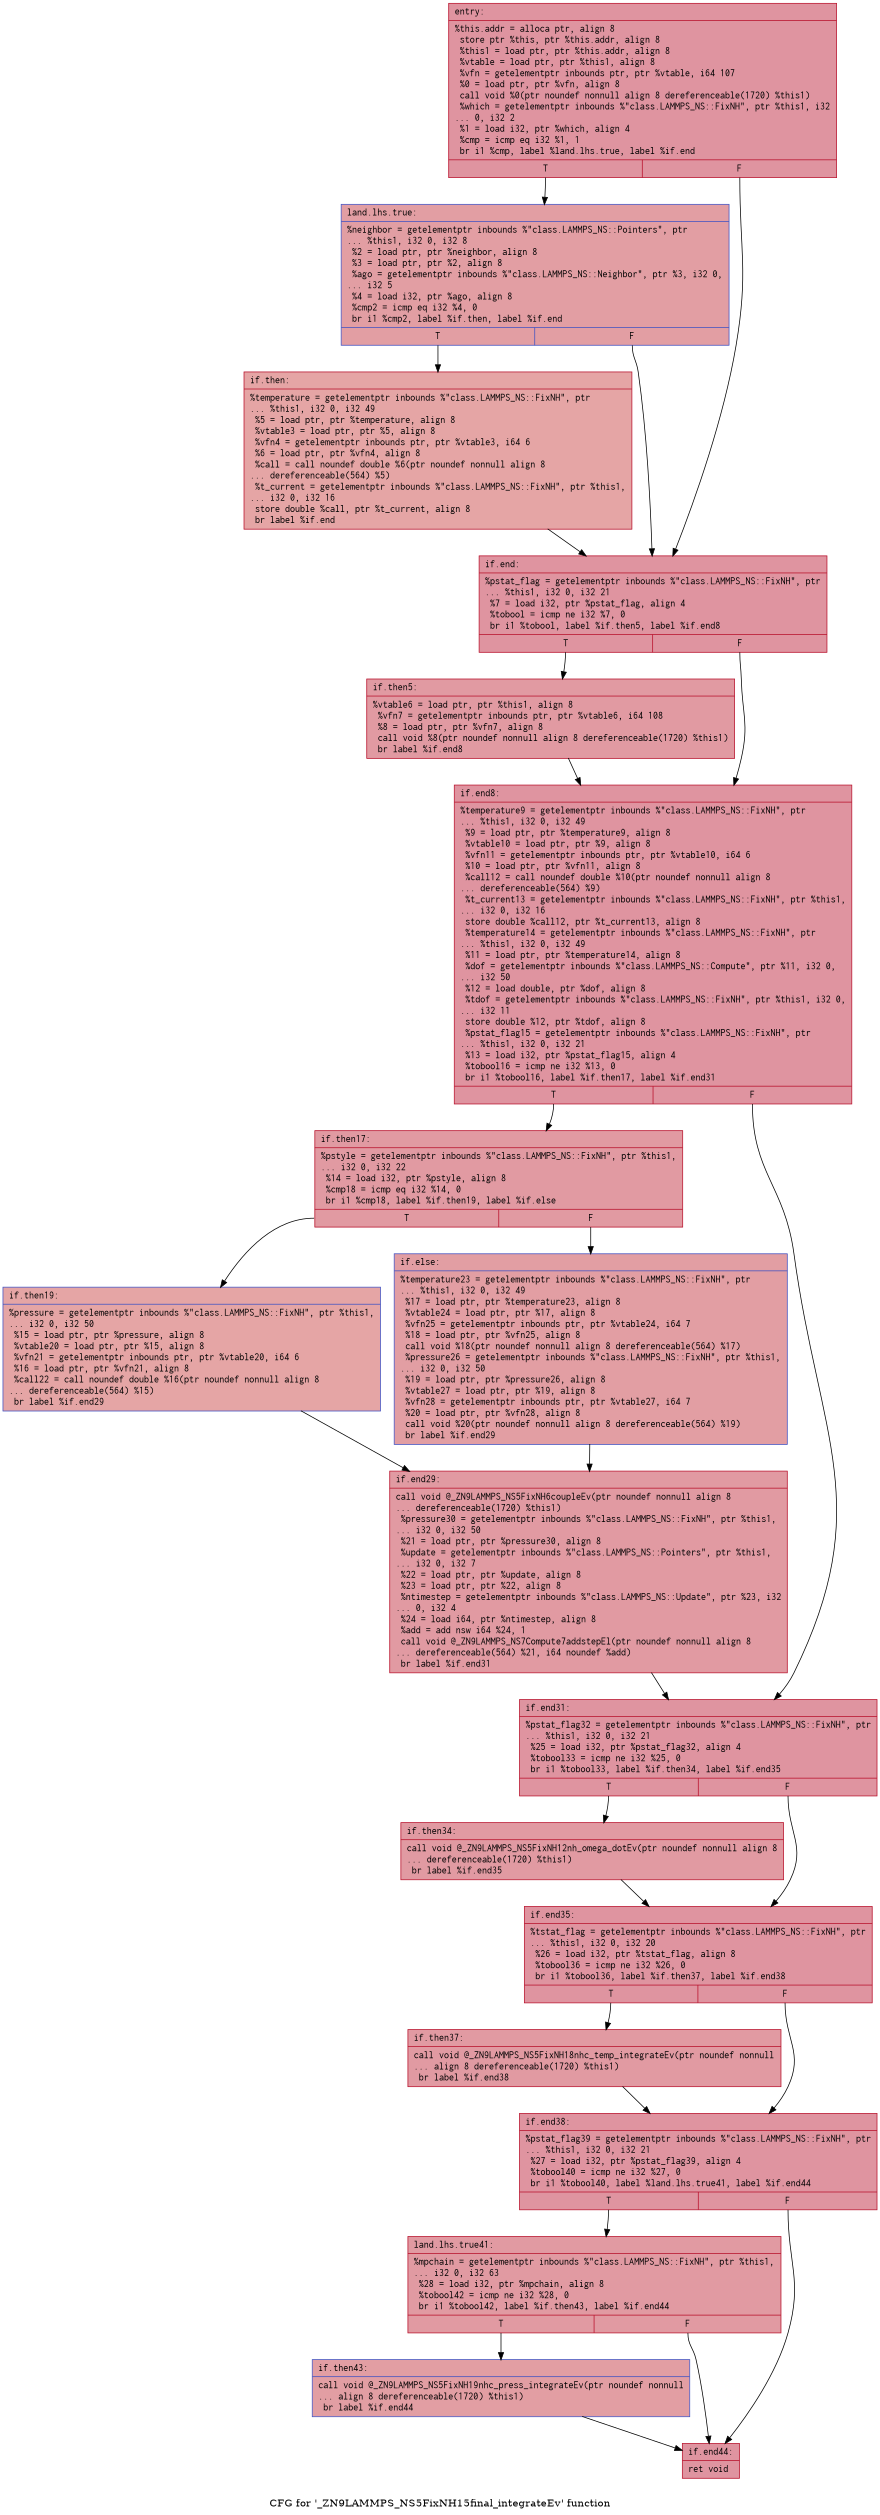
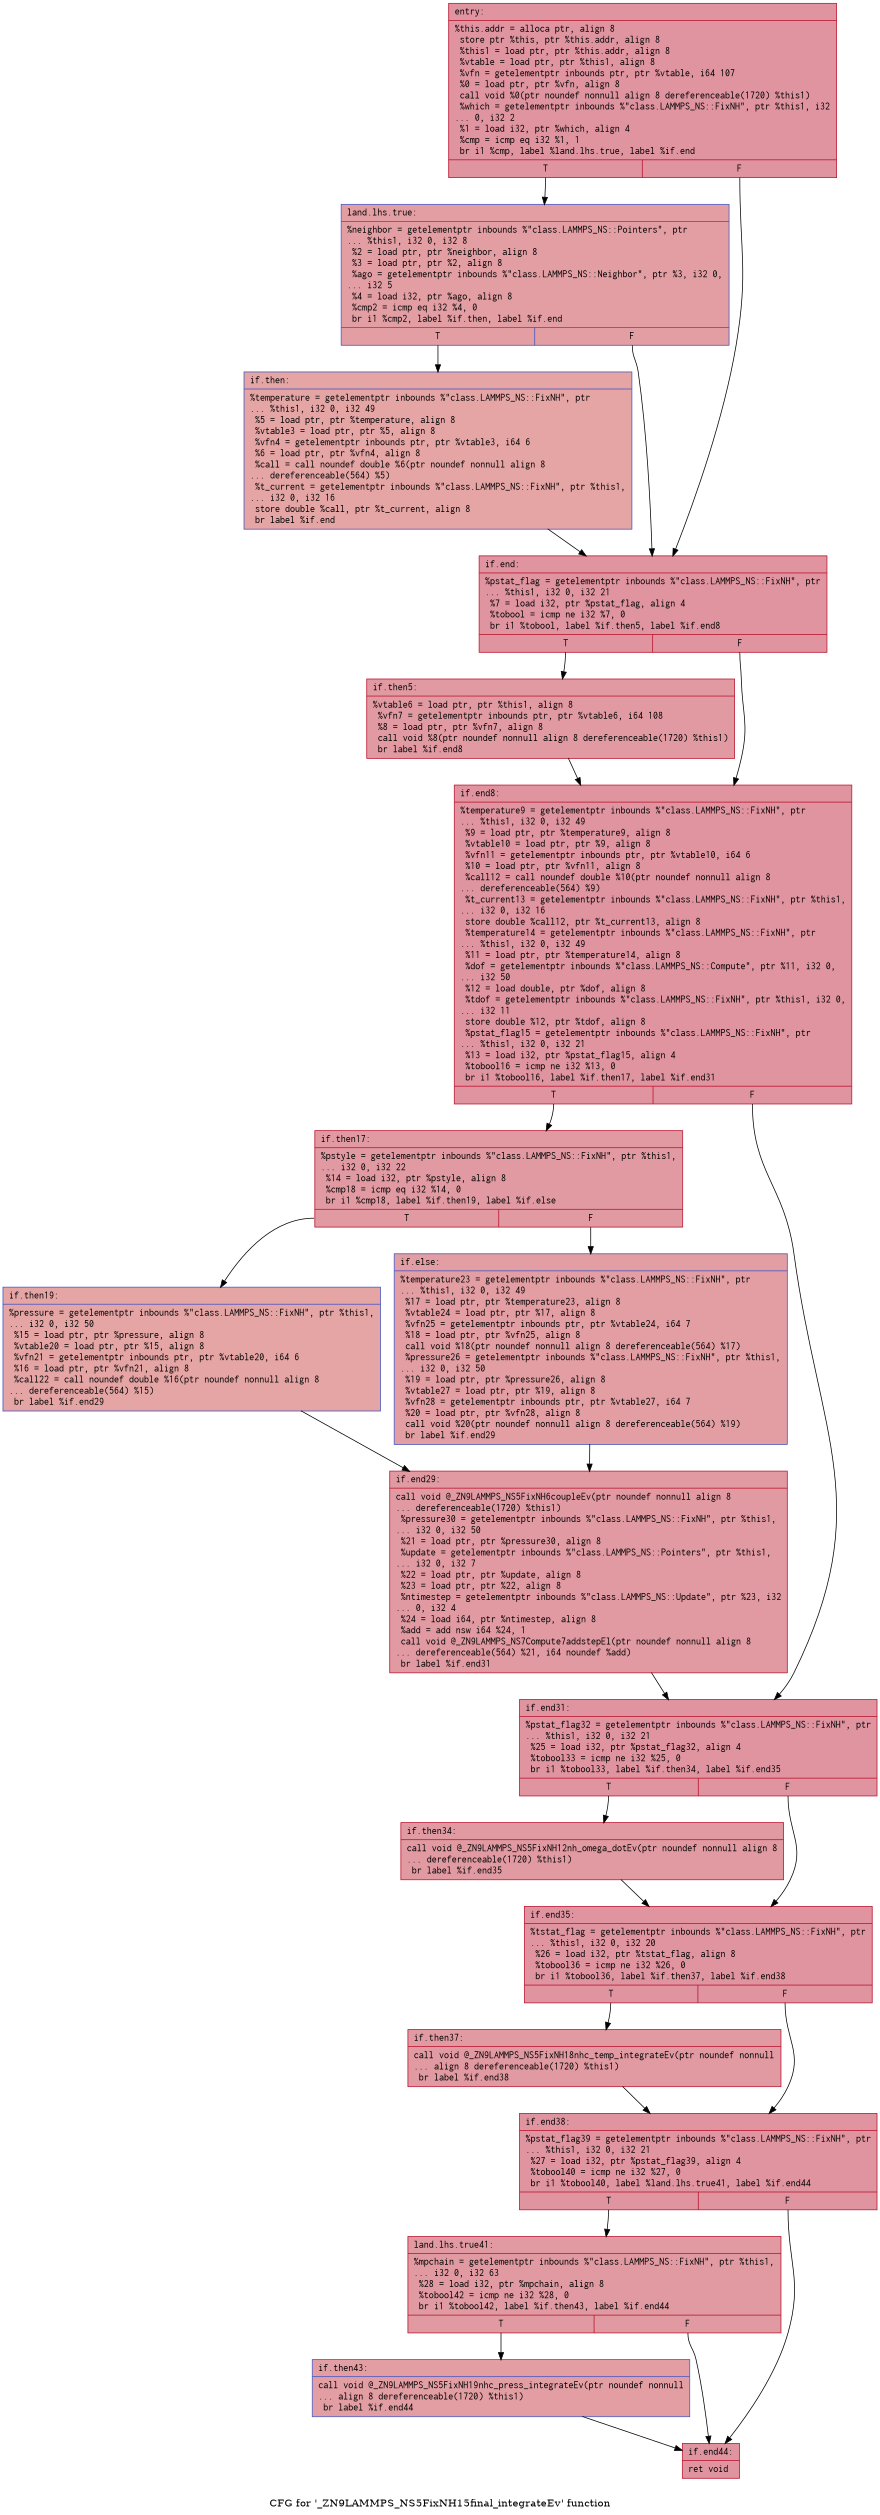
(438, 451) -> (438, 451)
